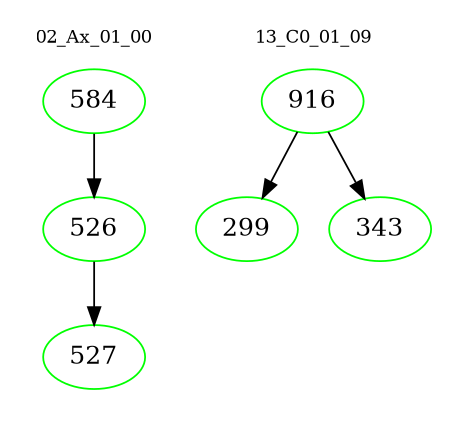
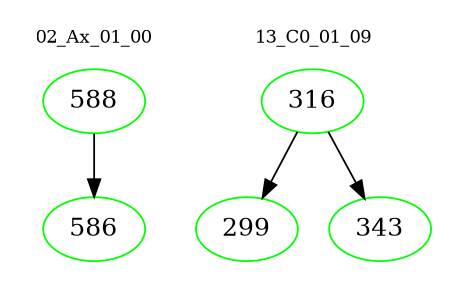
(94, 101) -> (94, 101)
(313, 101) -> (313, 101)
(94, 229) -> (94, 229)
(94, 357) -> none
